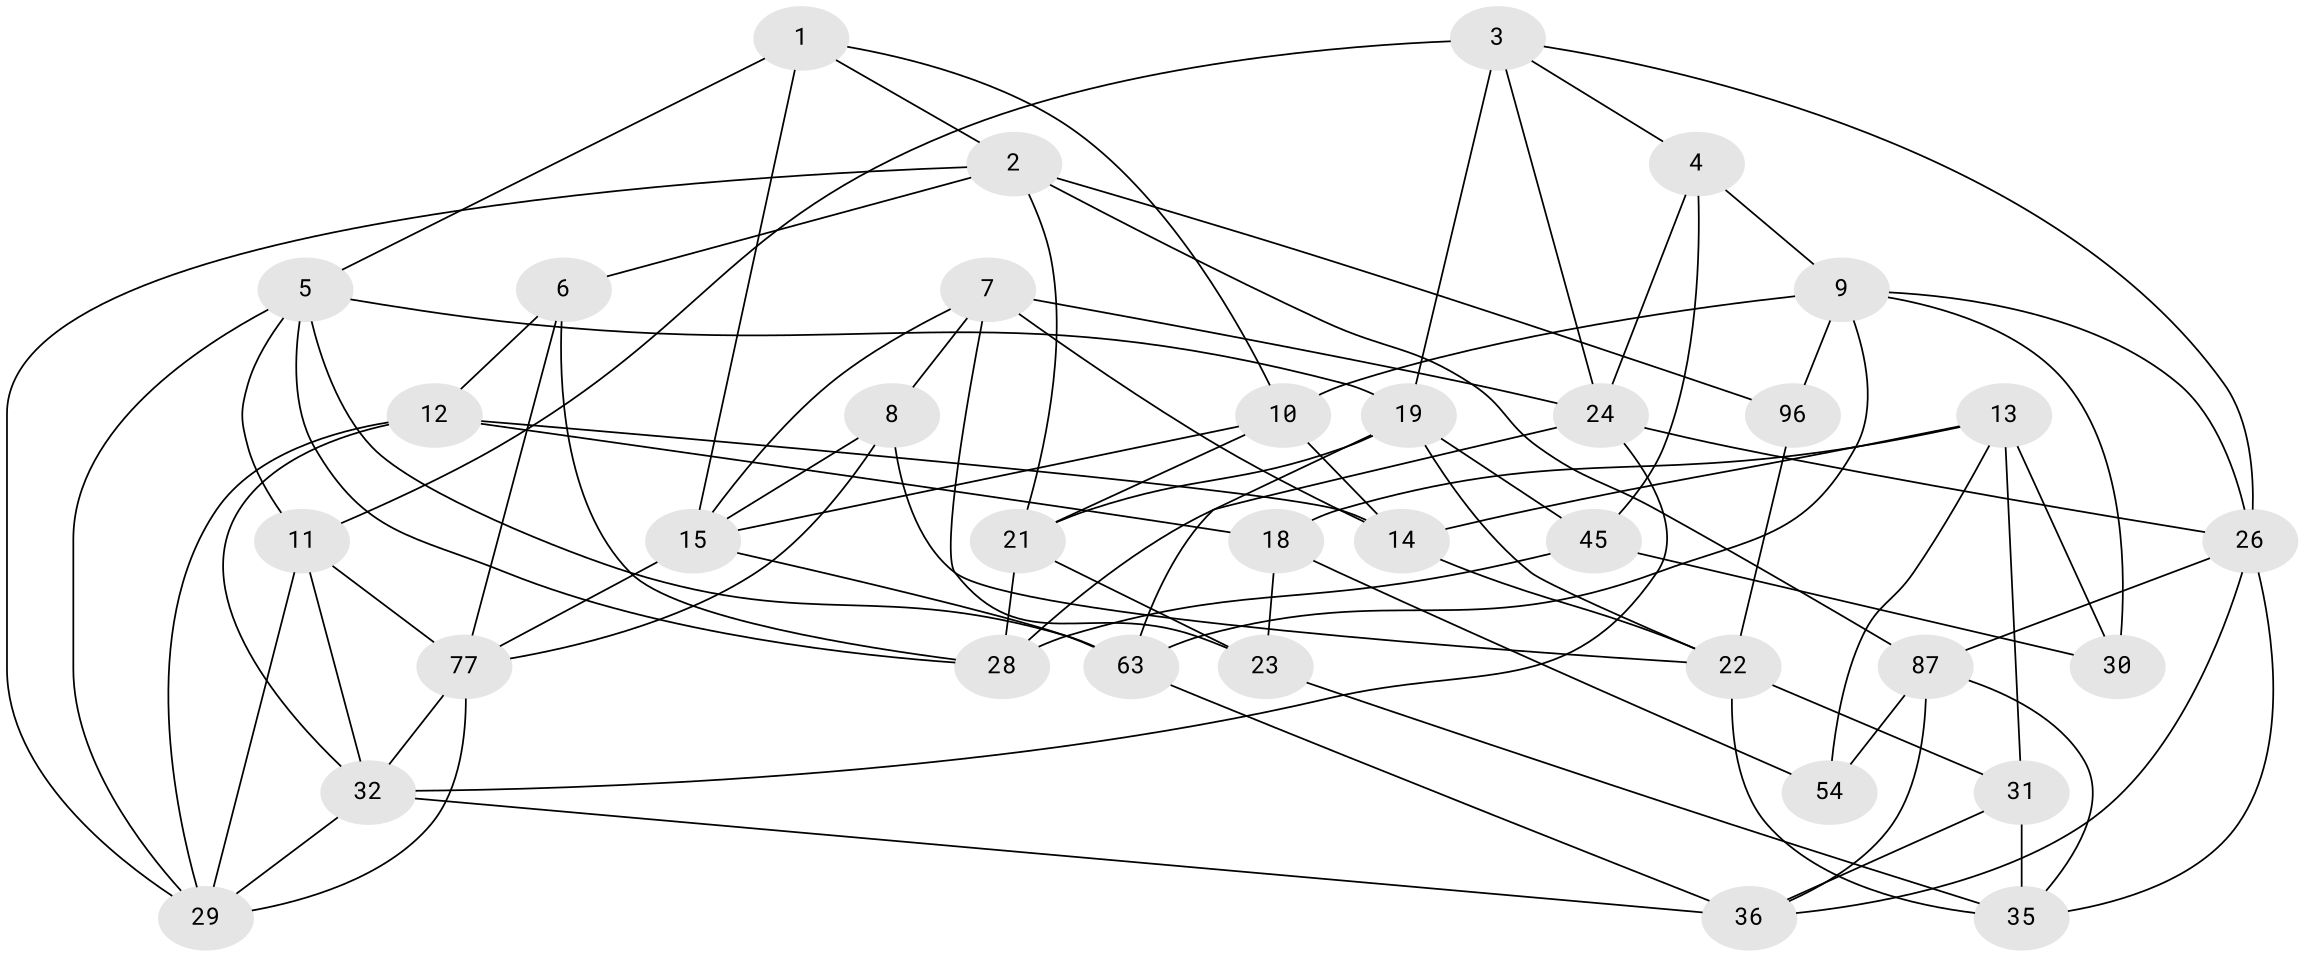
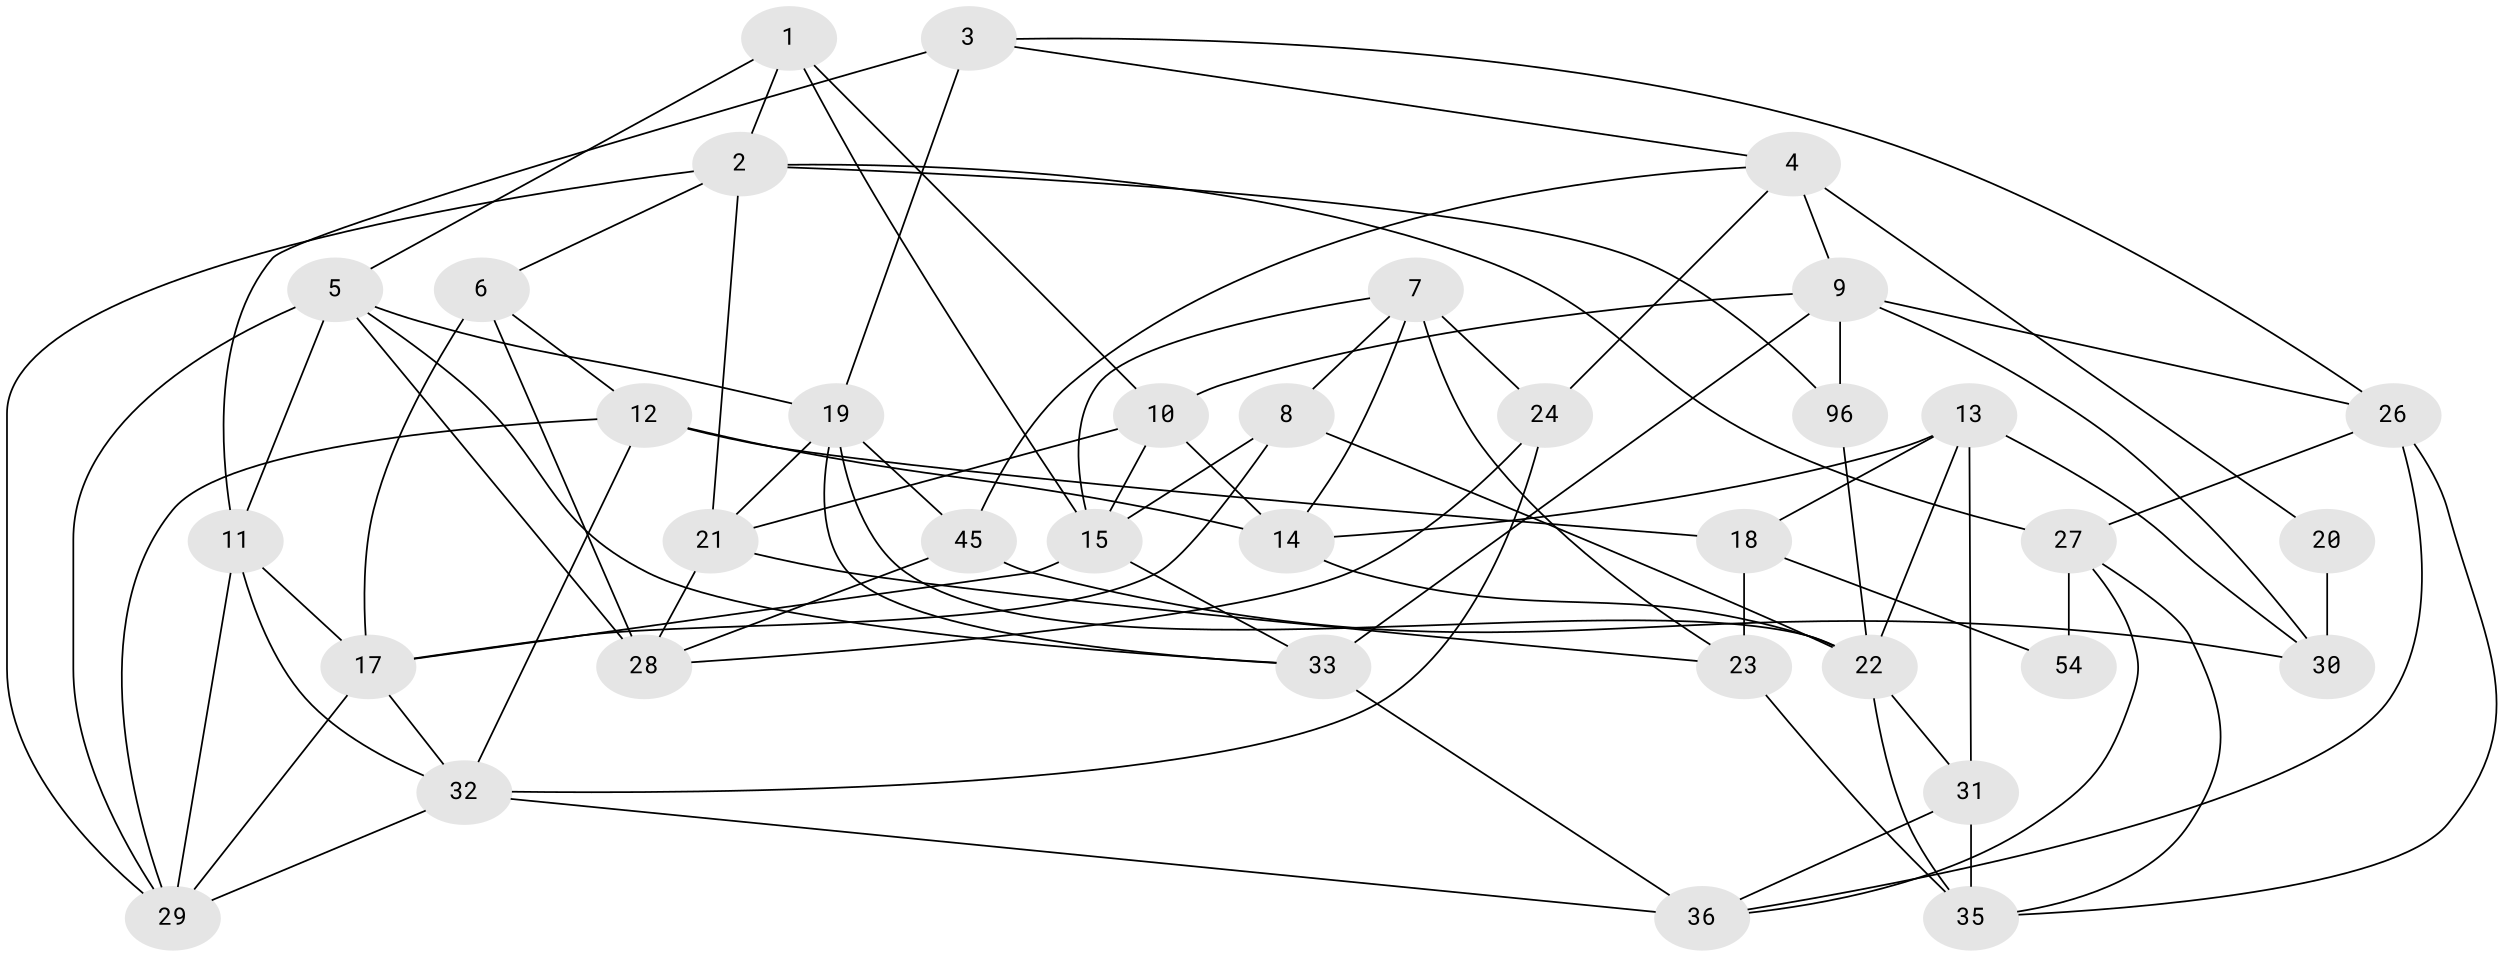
(1549, 227) -> none
(1924, 484) -> none
none -> (2327, 541)
(1893, 596) -> (1920, 541)
(464, 667) -> (368, 667)
(1131, 667) -> (1323, 667)
(1926, 667) -> (2069, 541)
